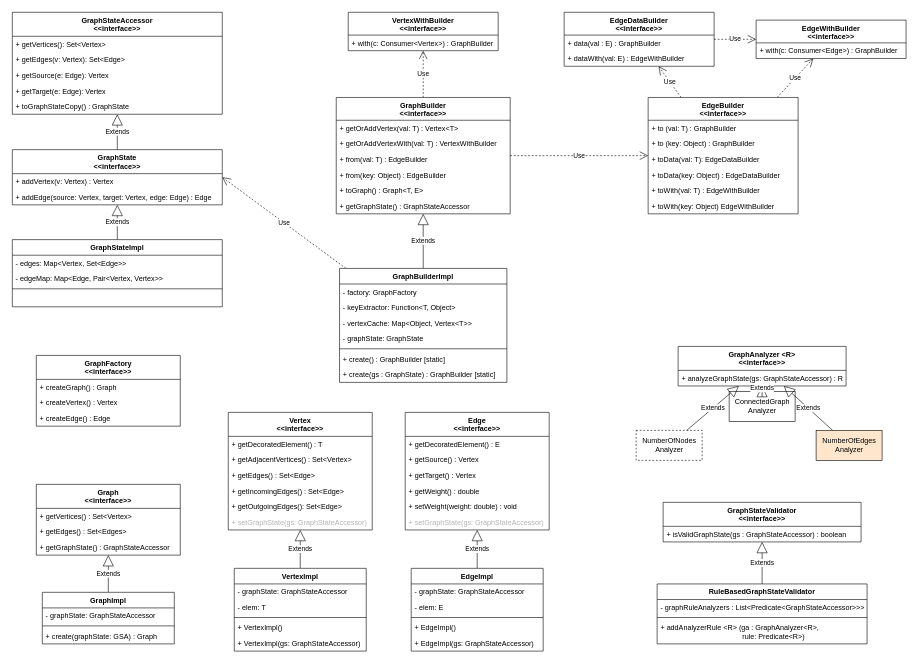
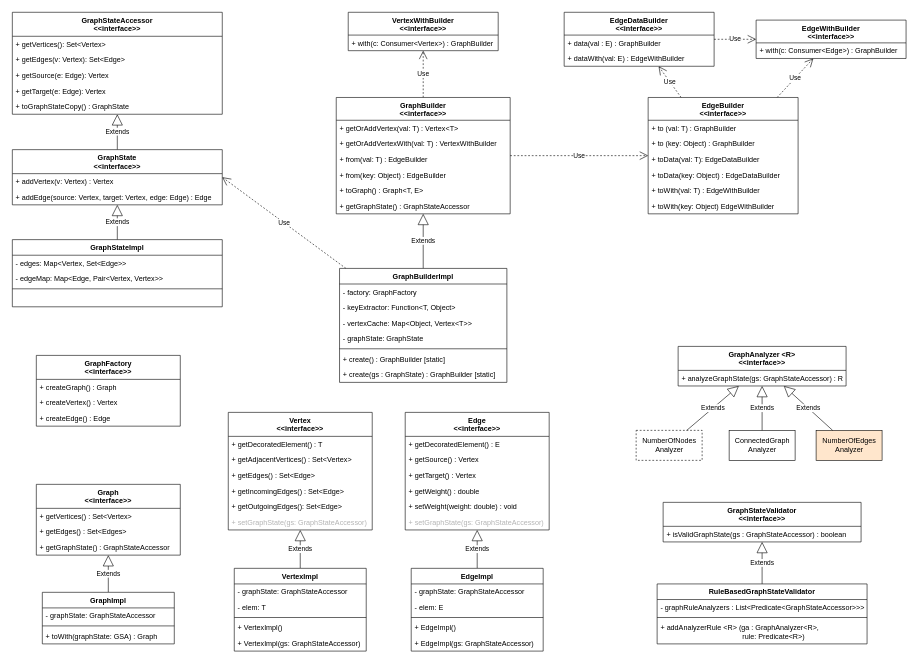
(762, 407) -> (762, 446)
(107, 637) -> (106, 637)
